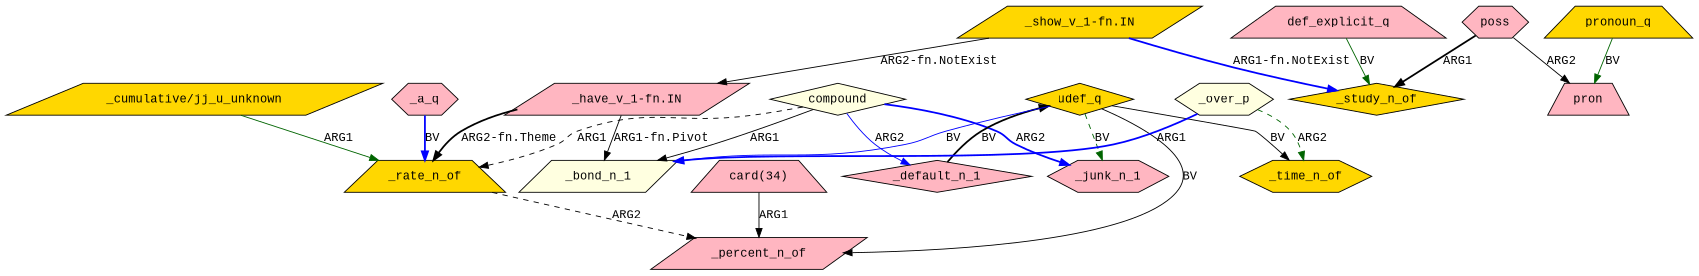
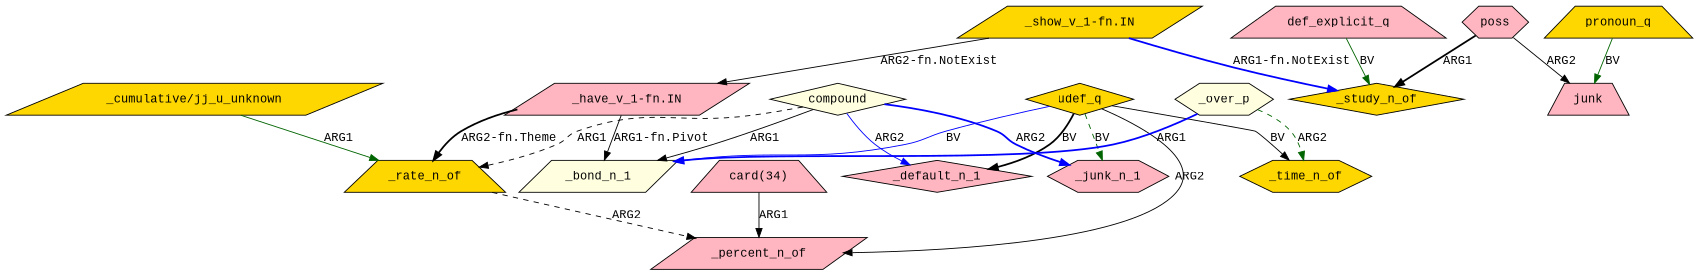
(425, 99) -> none
(1588, 99) -> (1588, 99)
(979, 133) -> (1046, 147)
(1190, 176) -> (1190, 176)
